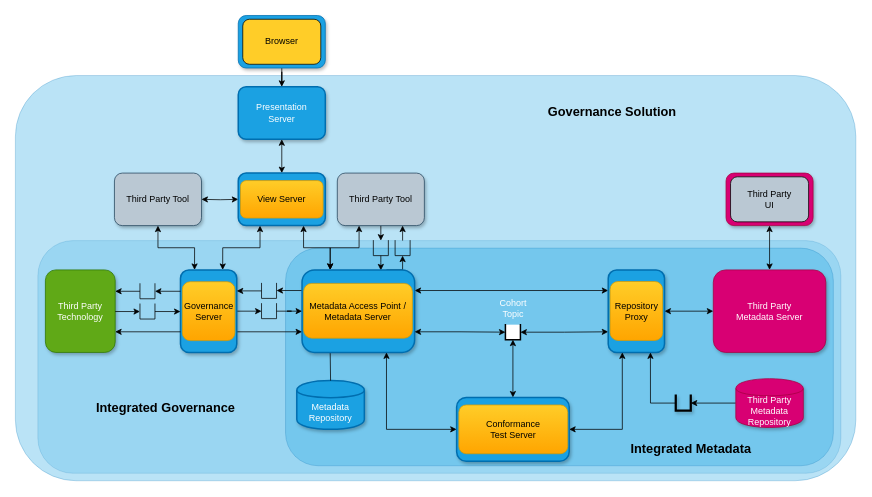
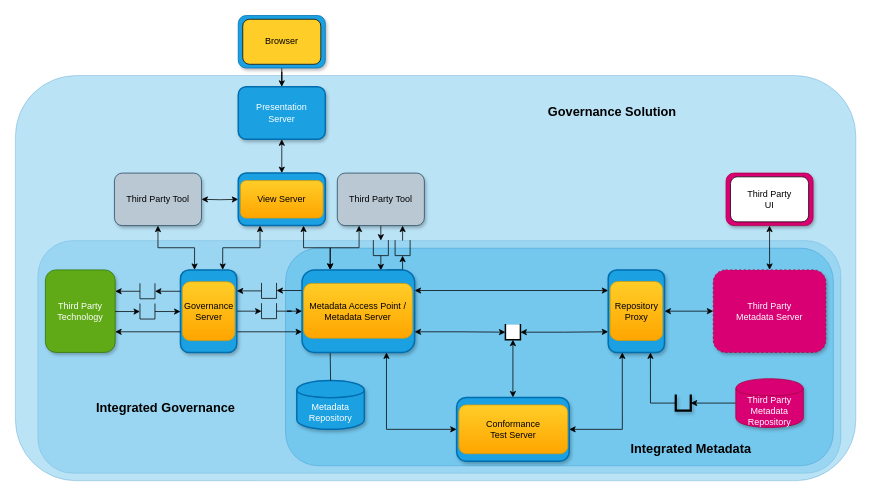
(769, 199) -> (769, 199)
(513, 307) -> none
(769, 311) -> (769, 311)
